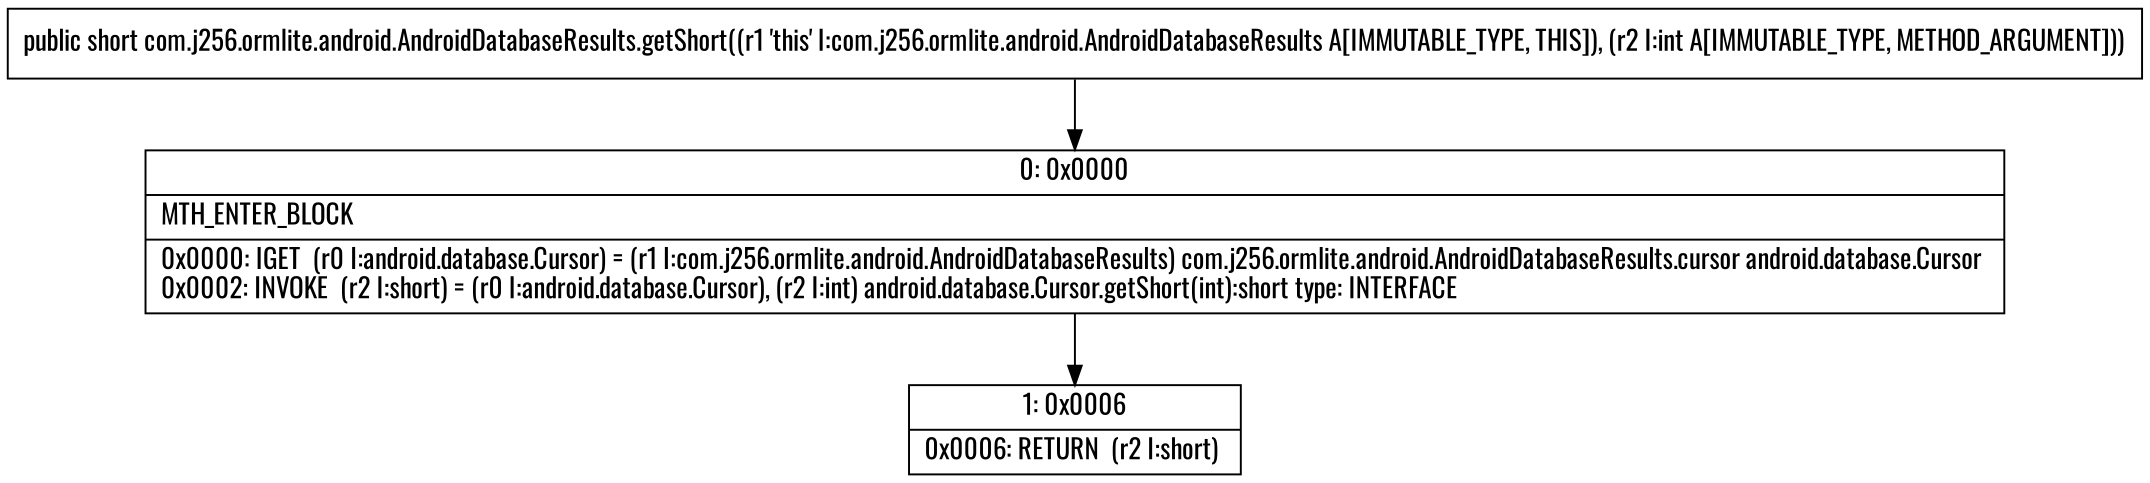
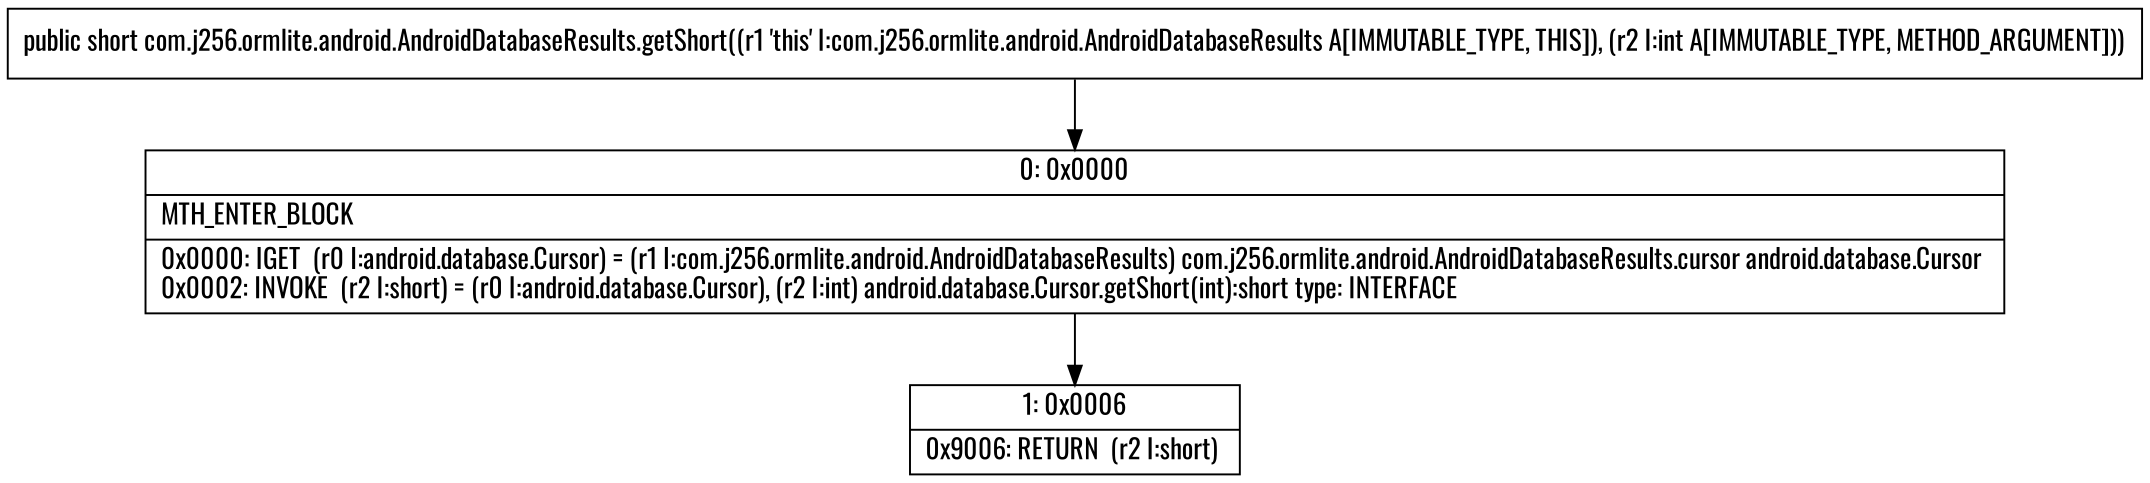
(1075, 451) -> (1075, 451)
